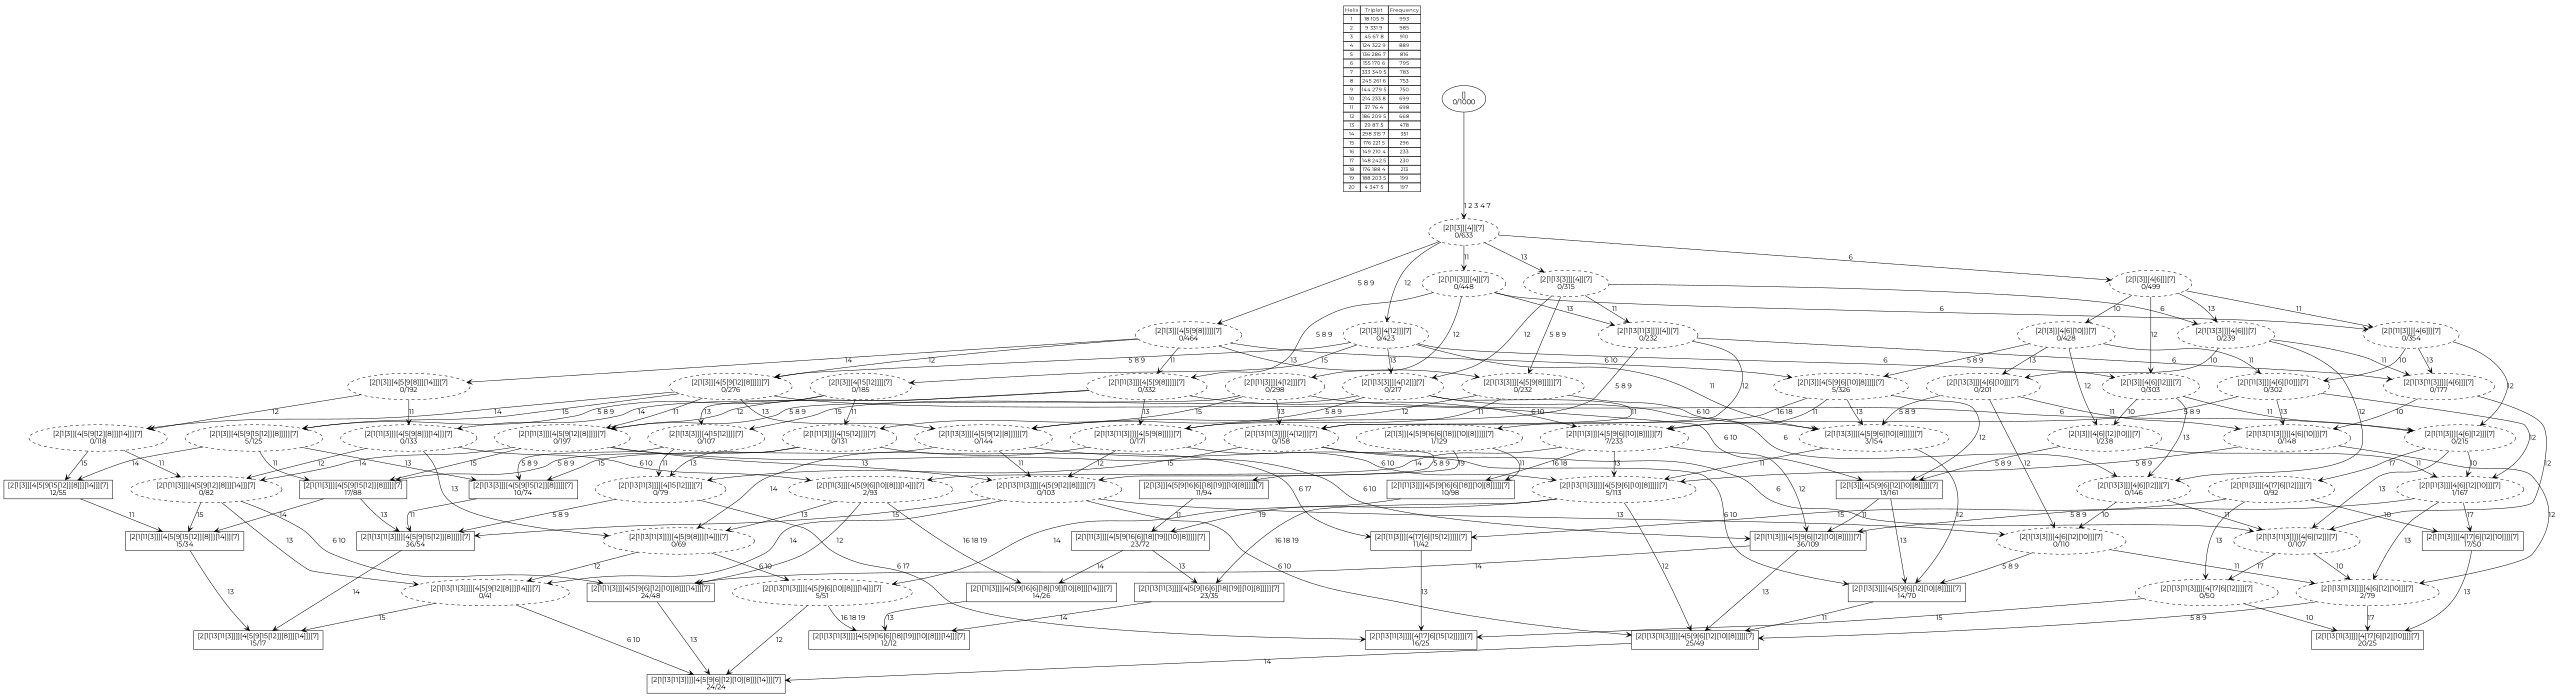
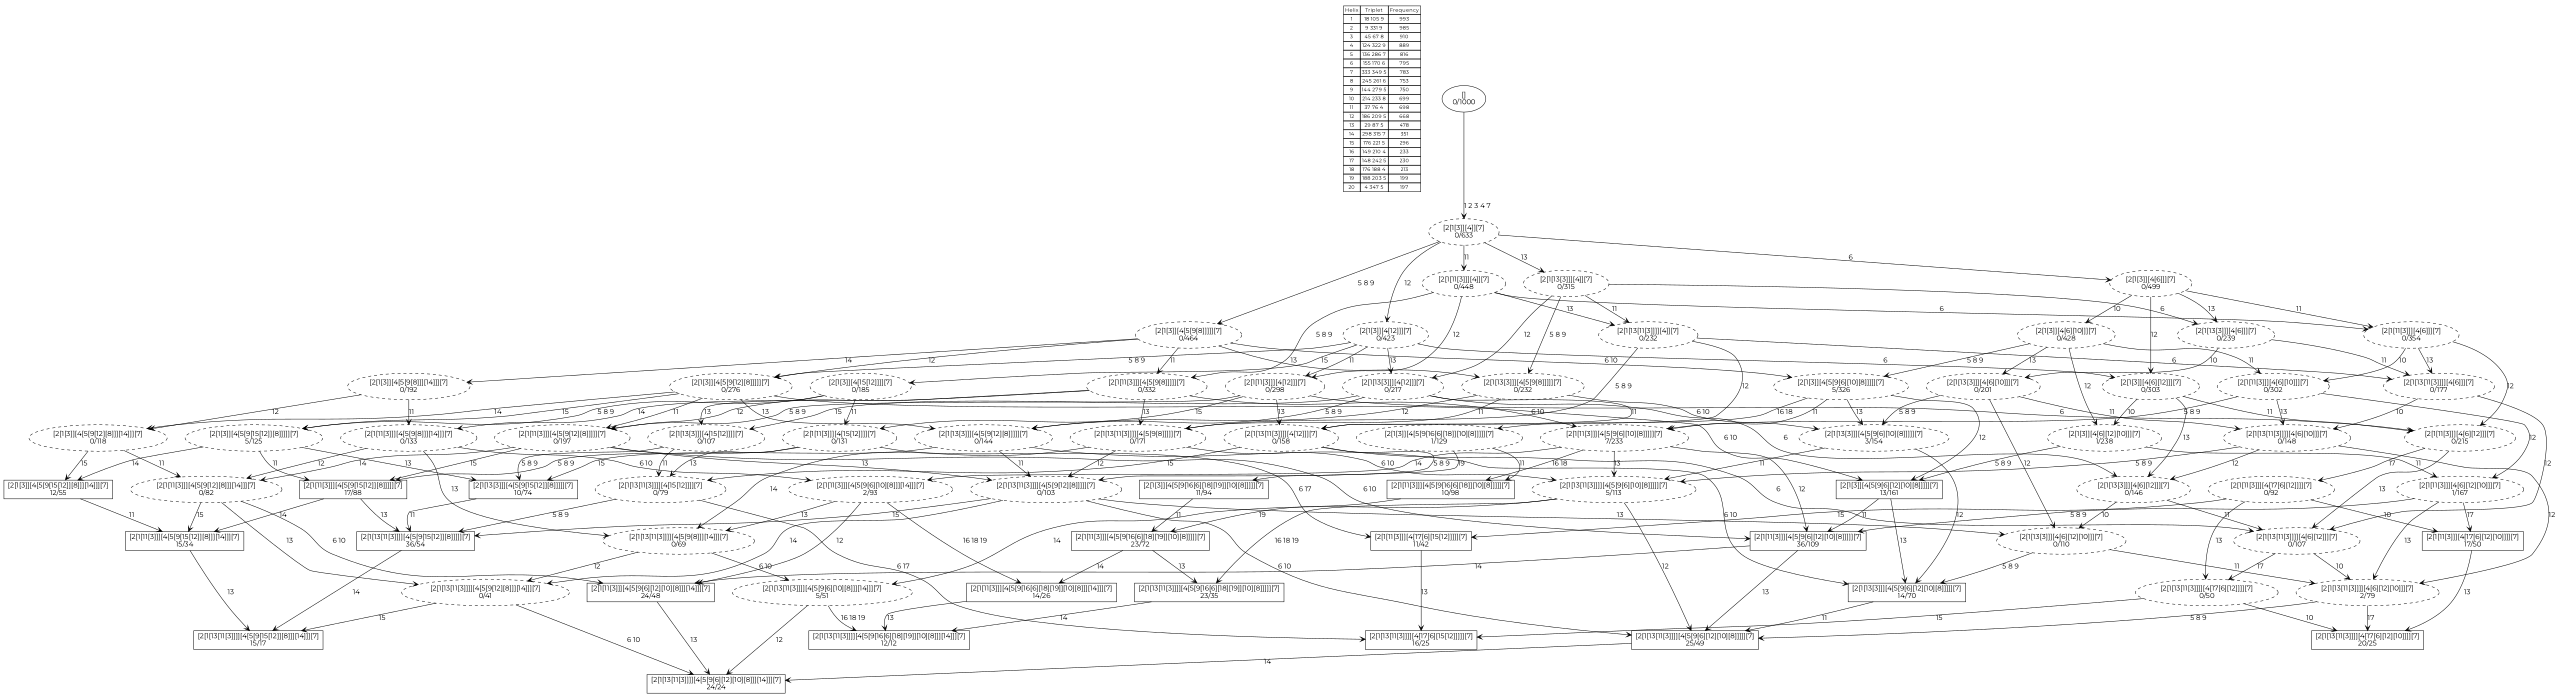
(1607, 368) -> (1339, 362)
(2350, 458) -> (2217, 465)
(2470, 461) -> none
